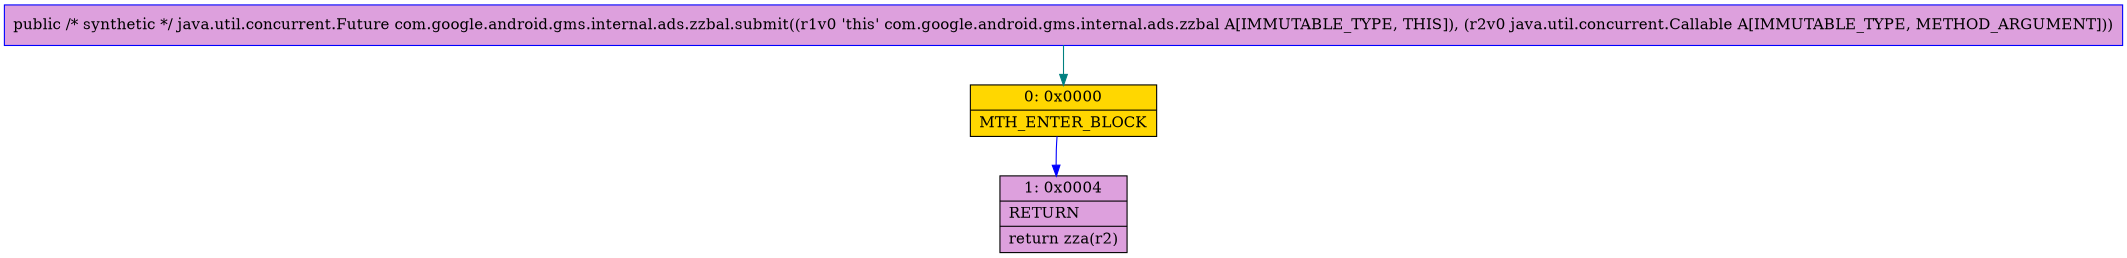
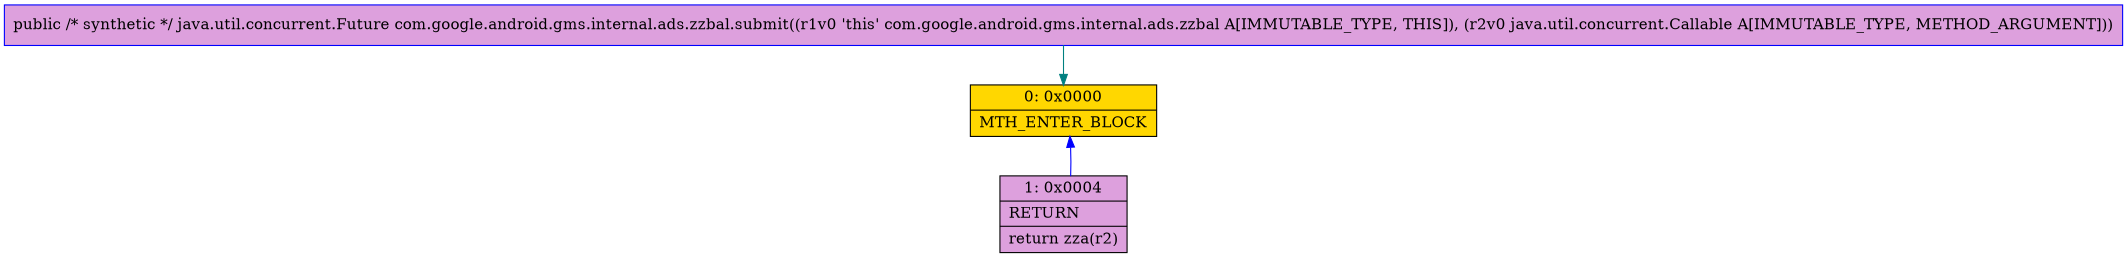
(1056, 151) -> (1071, 162)
